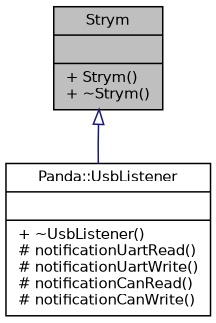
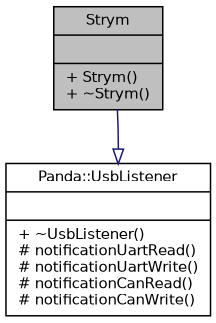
(98, 144) -> (118, 129)
